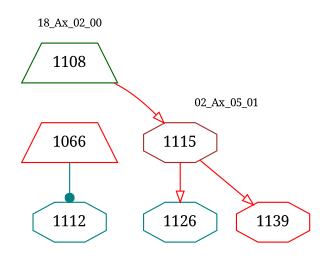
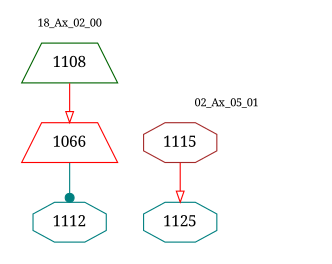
(143, 102) -> (70, 97)
(180, 222) -> (180, 222)
(273, 222) -> none
